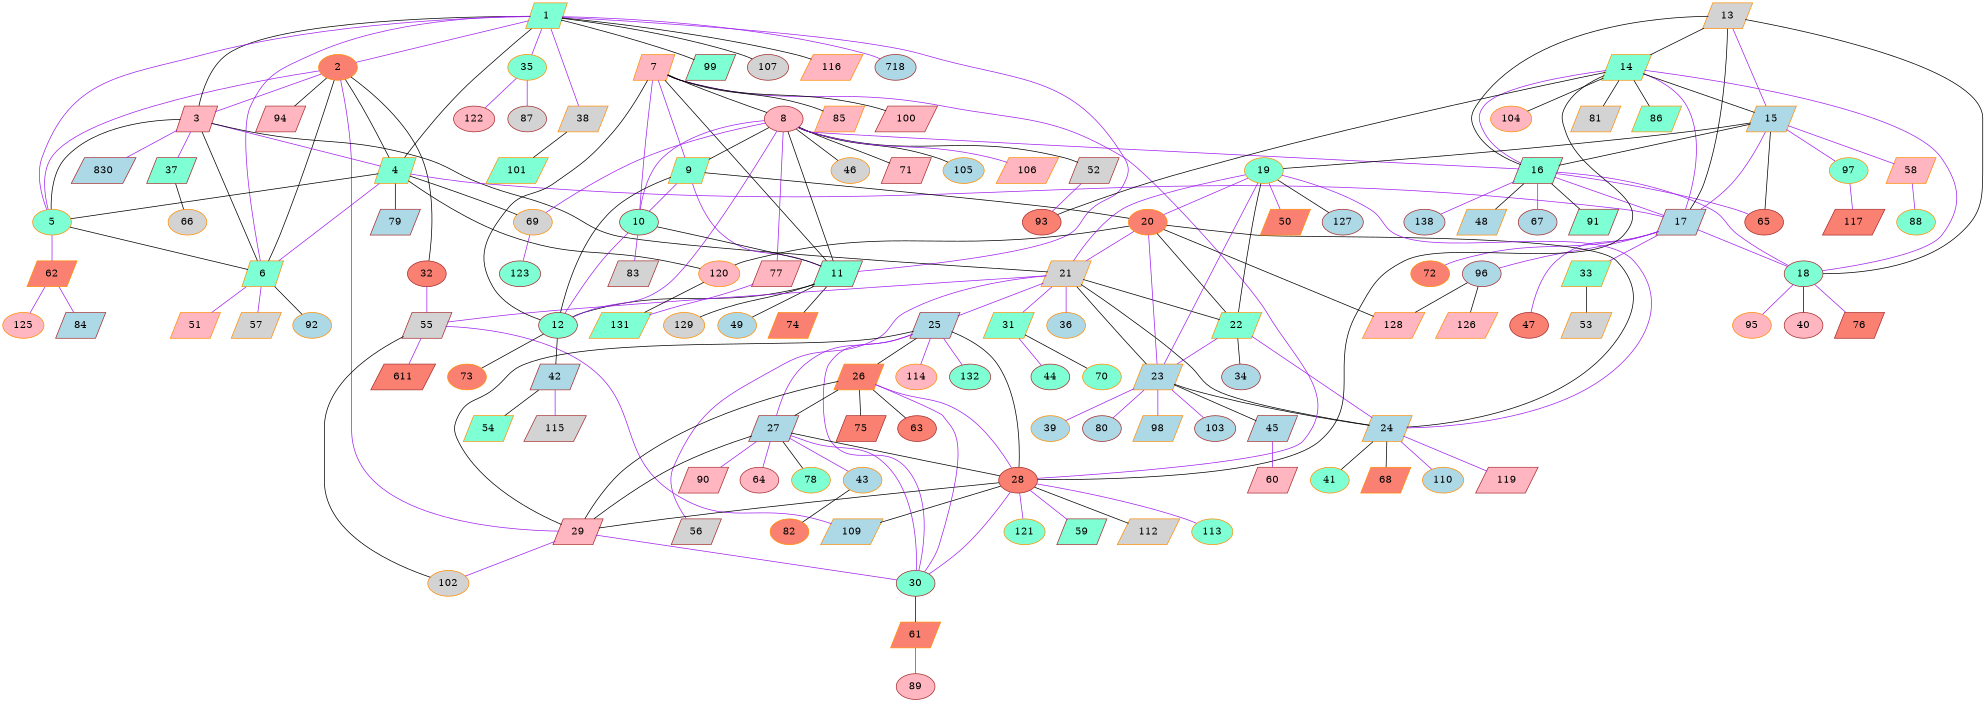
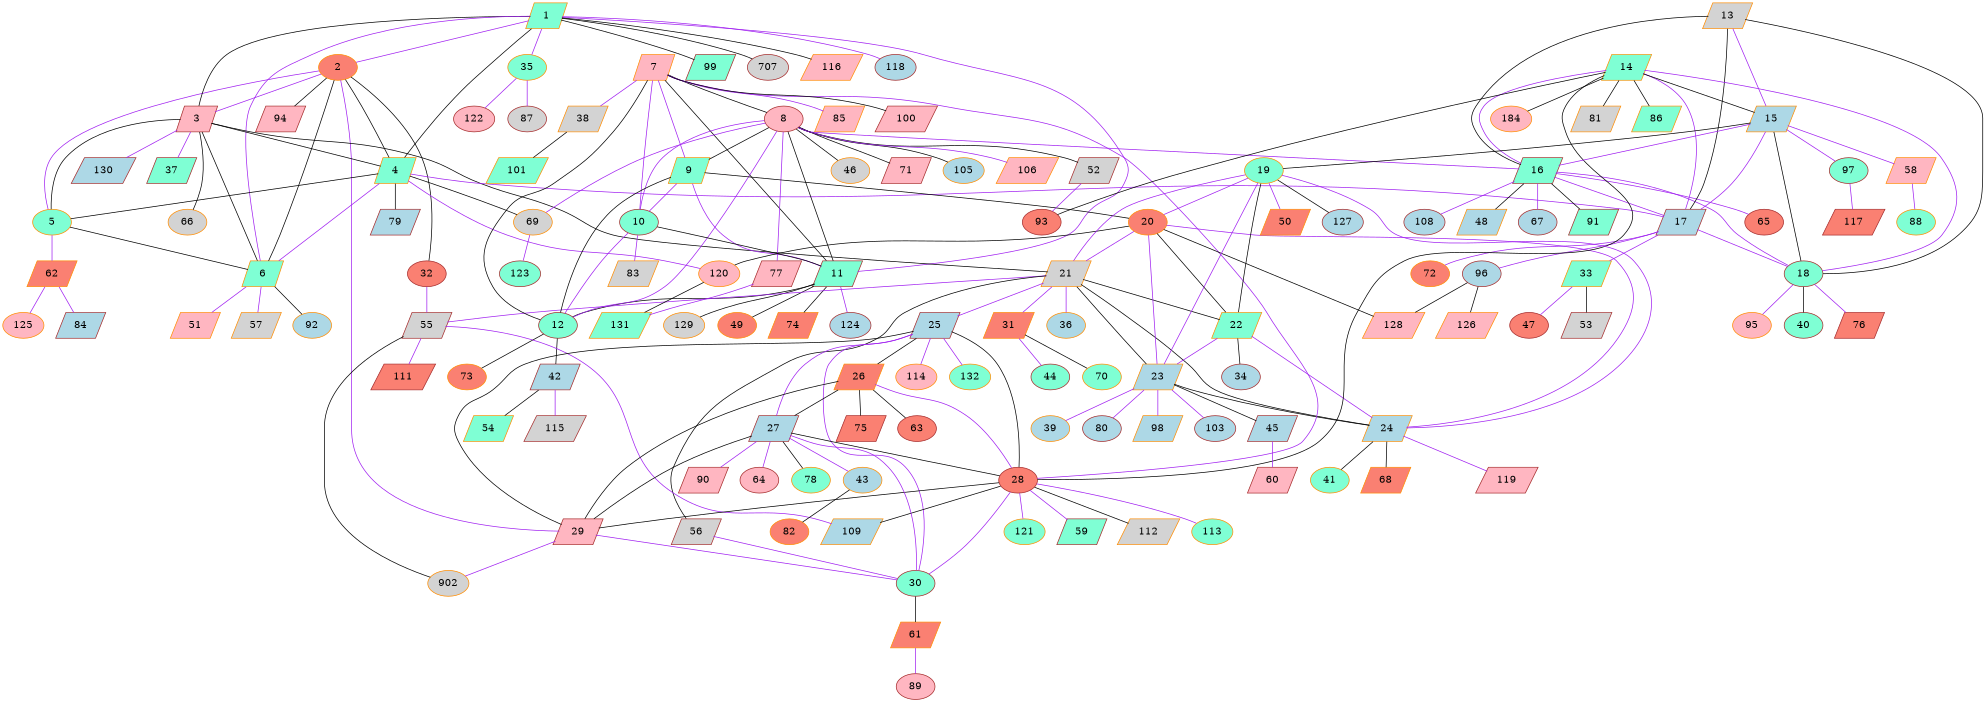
(1677, 42) -> none
(225, 50) -> none
(565, 67) -> (619, 93)
(768, 67) -> (768, 67)
(896, 67) -> (896, 67)
(745, 94) -> (745, 94)
(1511, 119) -> (1511, 119)
(296, 145) -> (296, 145)
(1655, 145) -> (1655, 145)
(104, 171) -> (104, 171)
(1768, 171) -> (1787, 196)
(1849, 171) -> (1849, 171)
(180, 196) -> (203, 172)
(1424, 222) -> (1424, 222)
(547, 247) -> (547, 247)
(1560, 258) -> (1556, 301)
(1624, 270) -> (1624, 270)
(633, 274) -> (633, 274)
(737, 325) -> (737, 325)
none -> (850, 325)
(1009, 325) -> (1009, 325)
(1586, 325) -> (1586, 325)
(1804, 325) -> (1804, 325)
(806, 355) -> (806, 355)
(403, 377) -> (403, 377)
(970, 377) -> (970, 377)
(958, 457) -> (806, 557)
(1443, 480) -> none
(448, 583) -> (448, 583)
